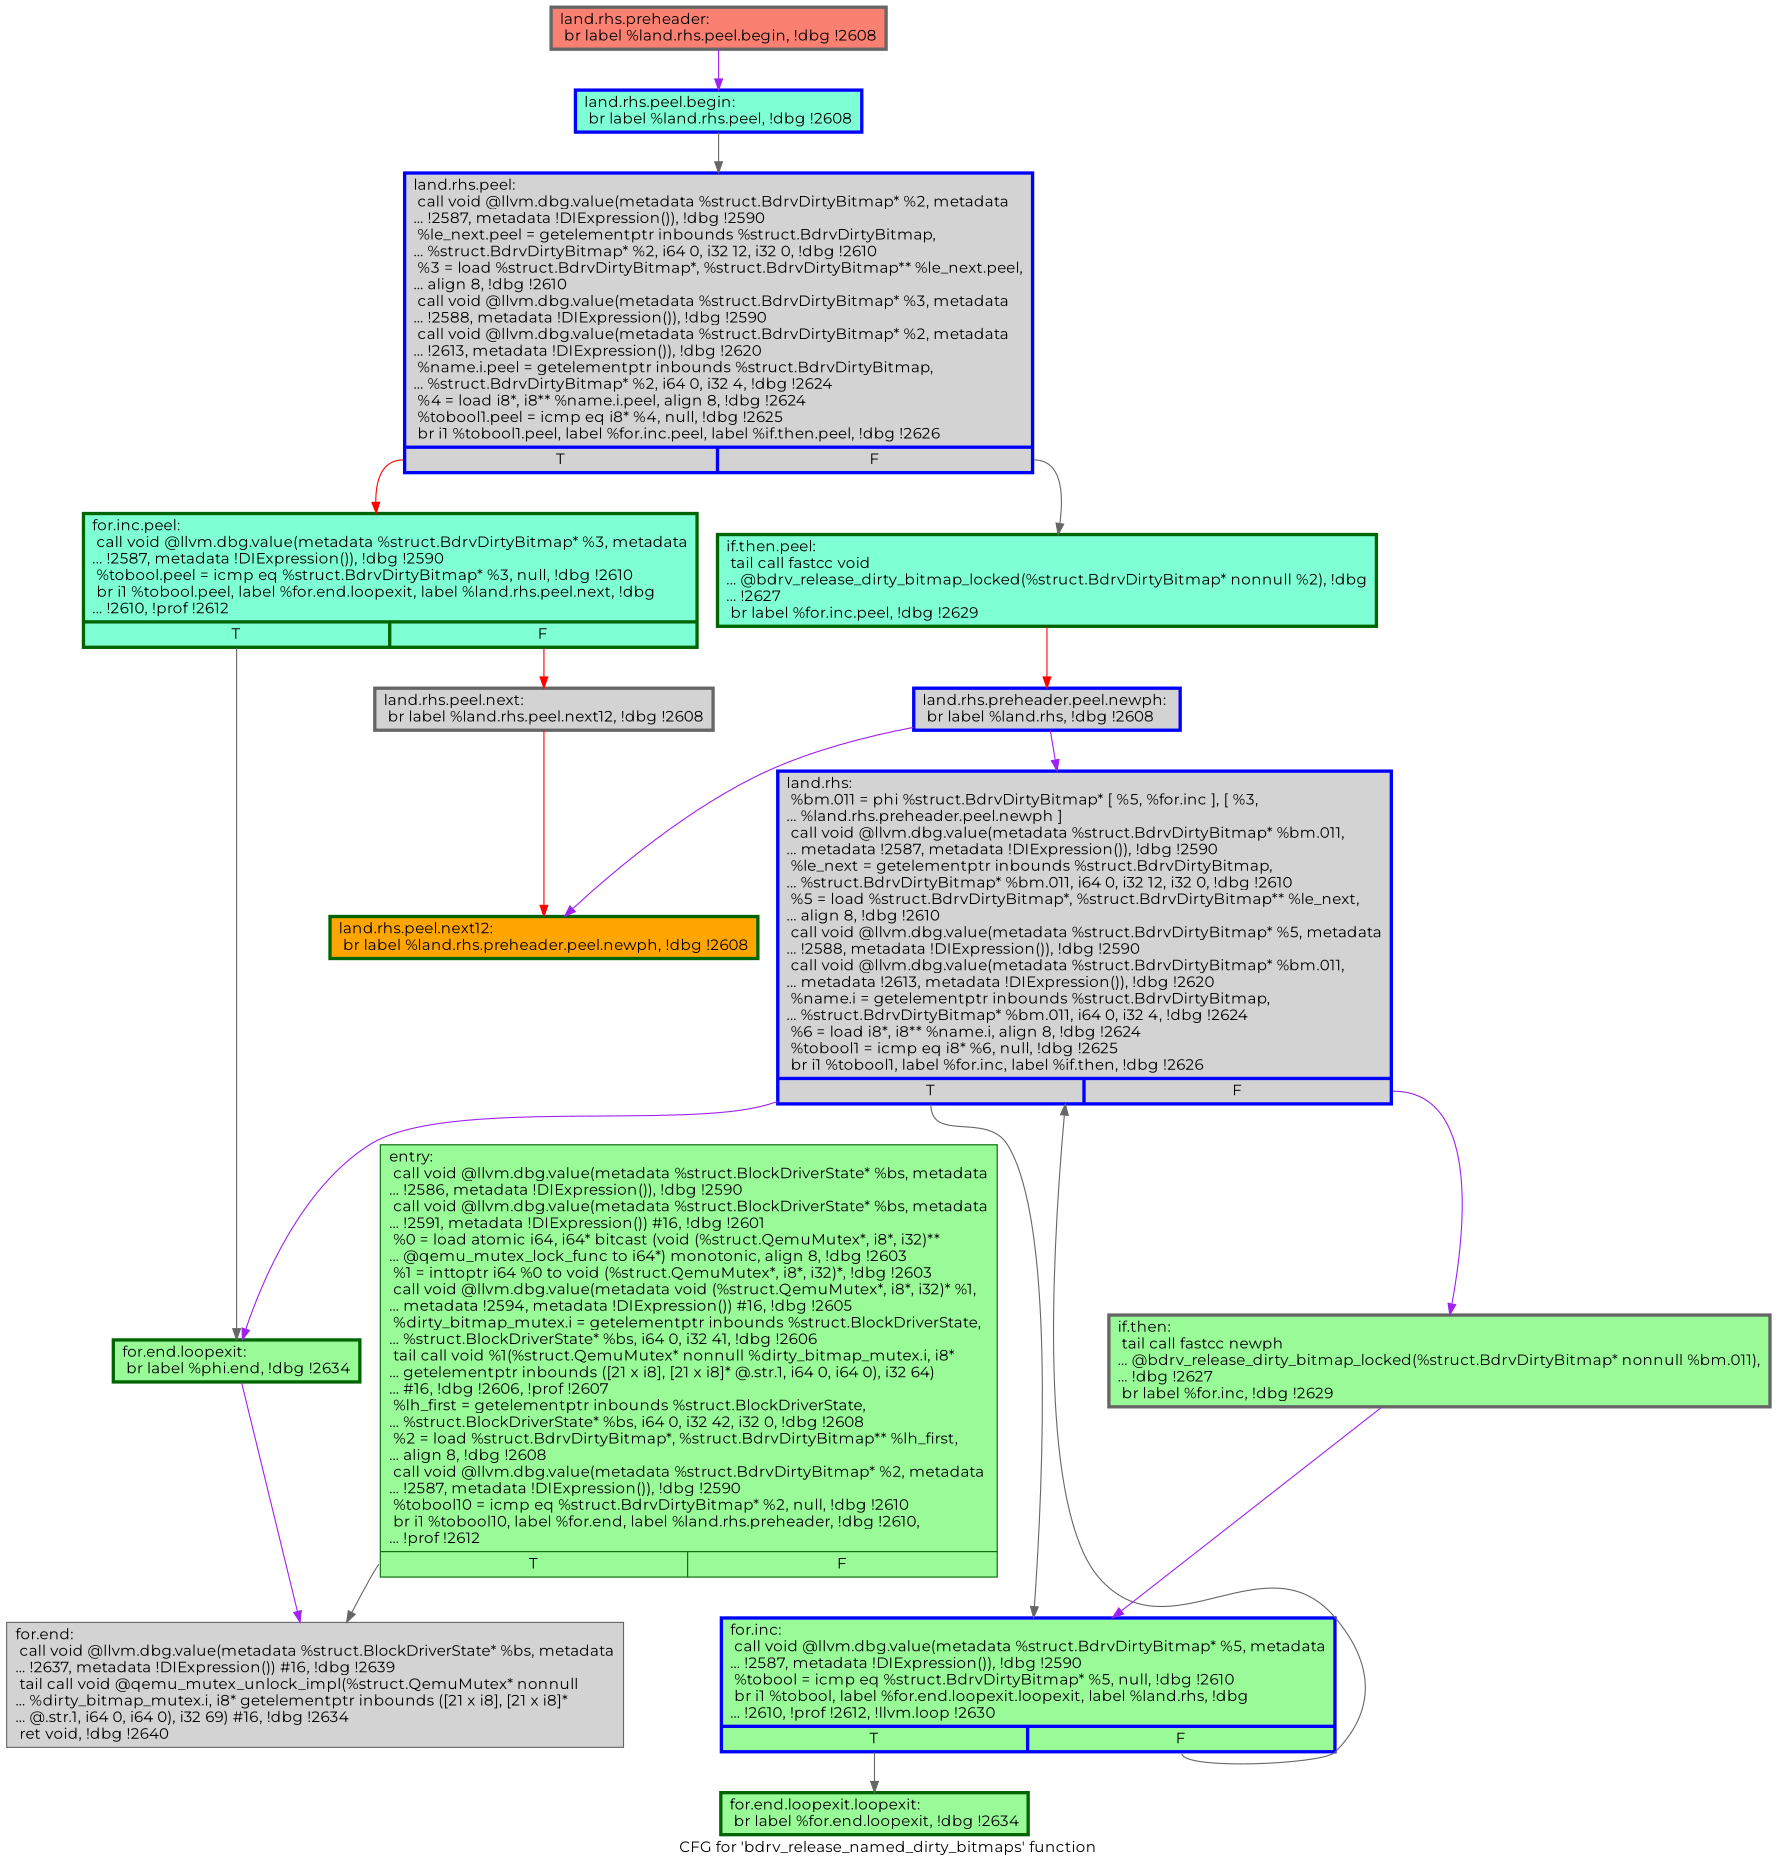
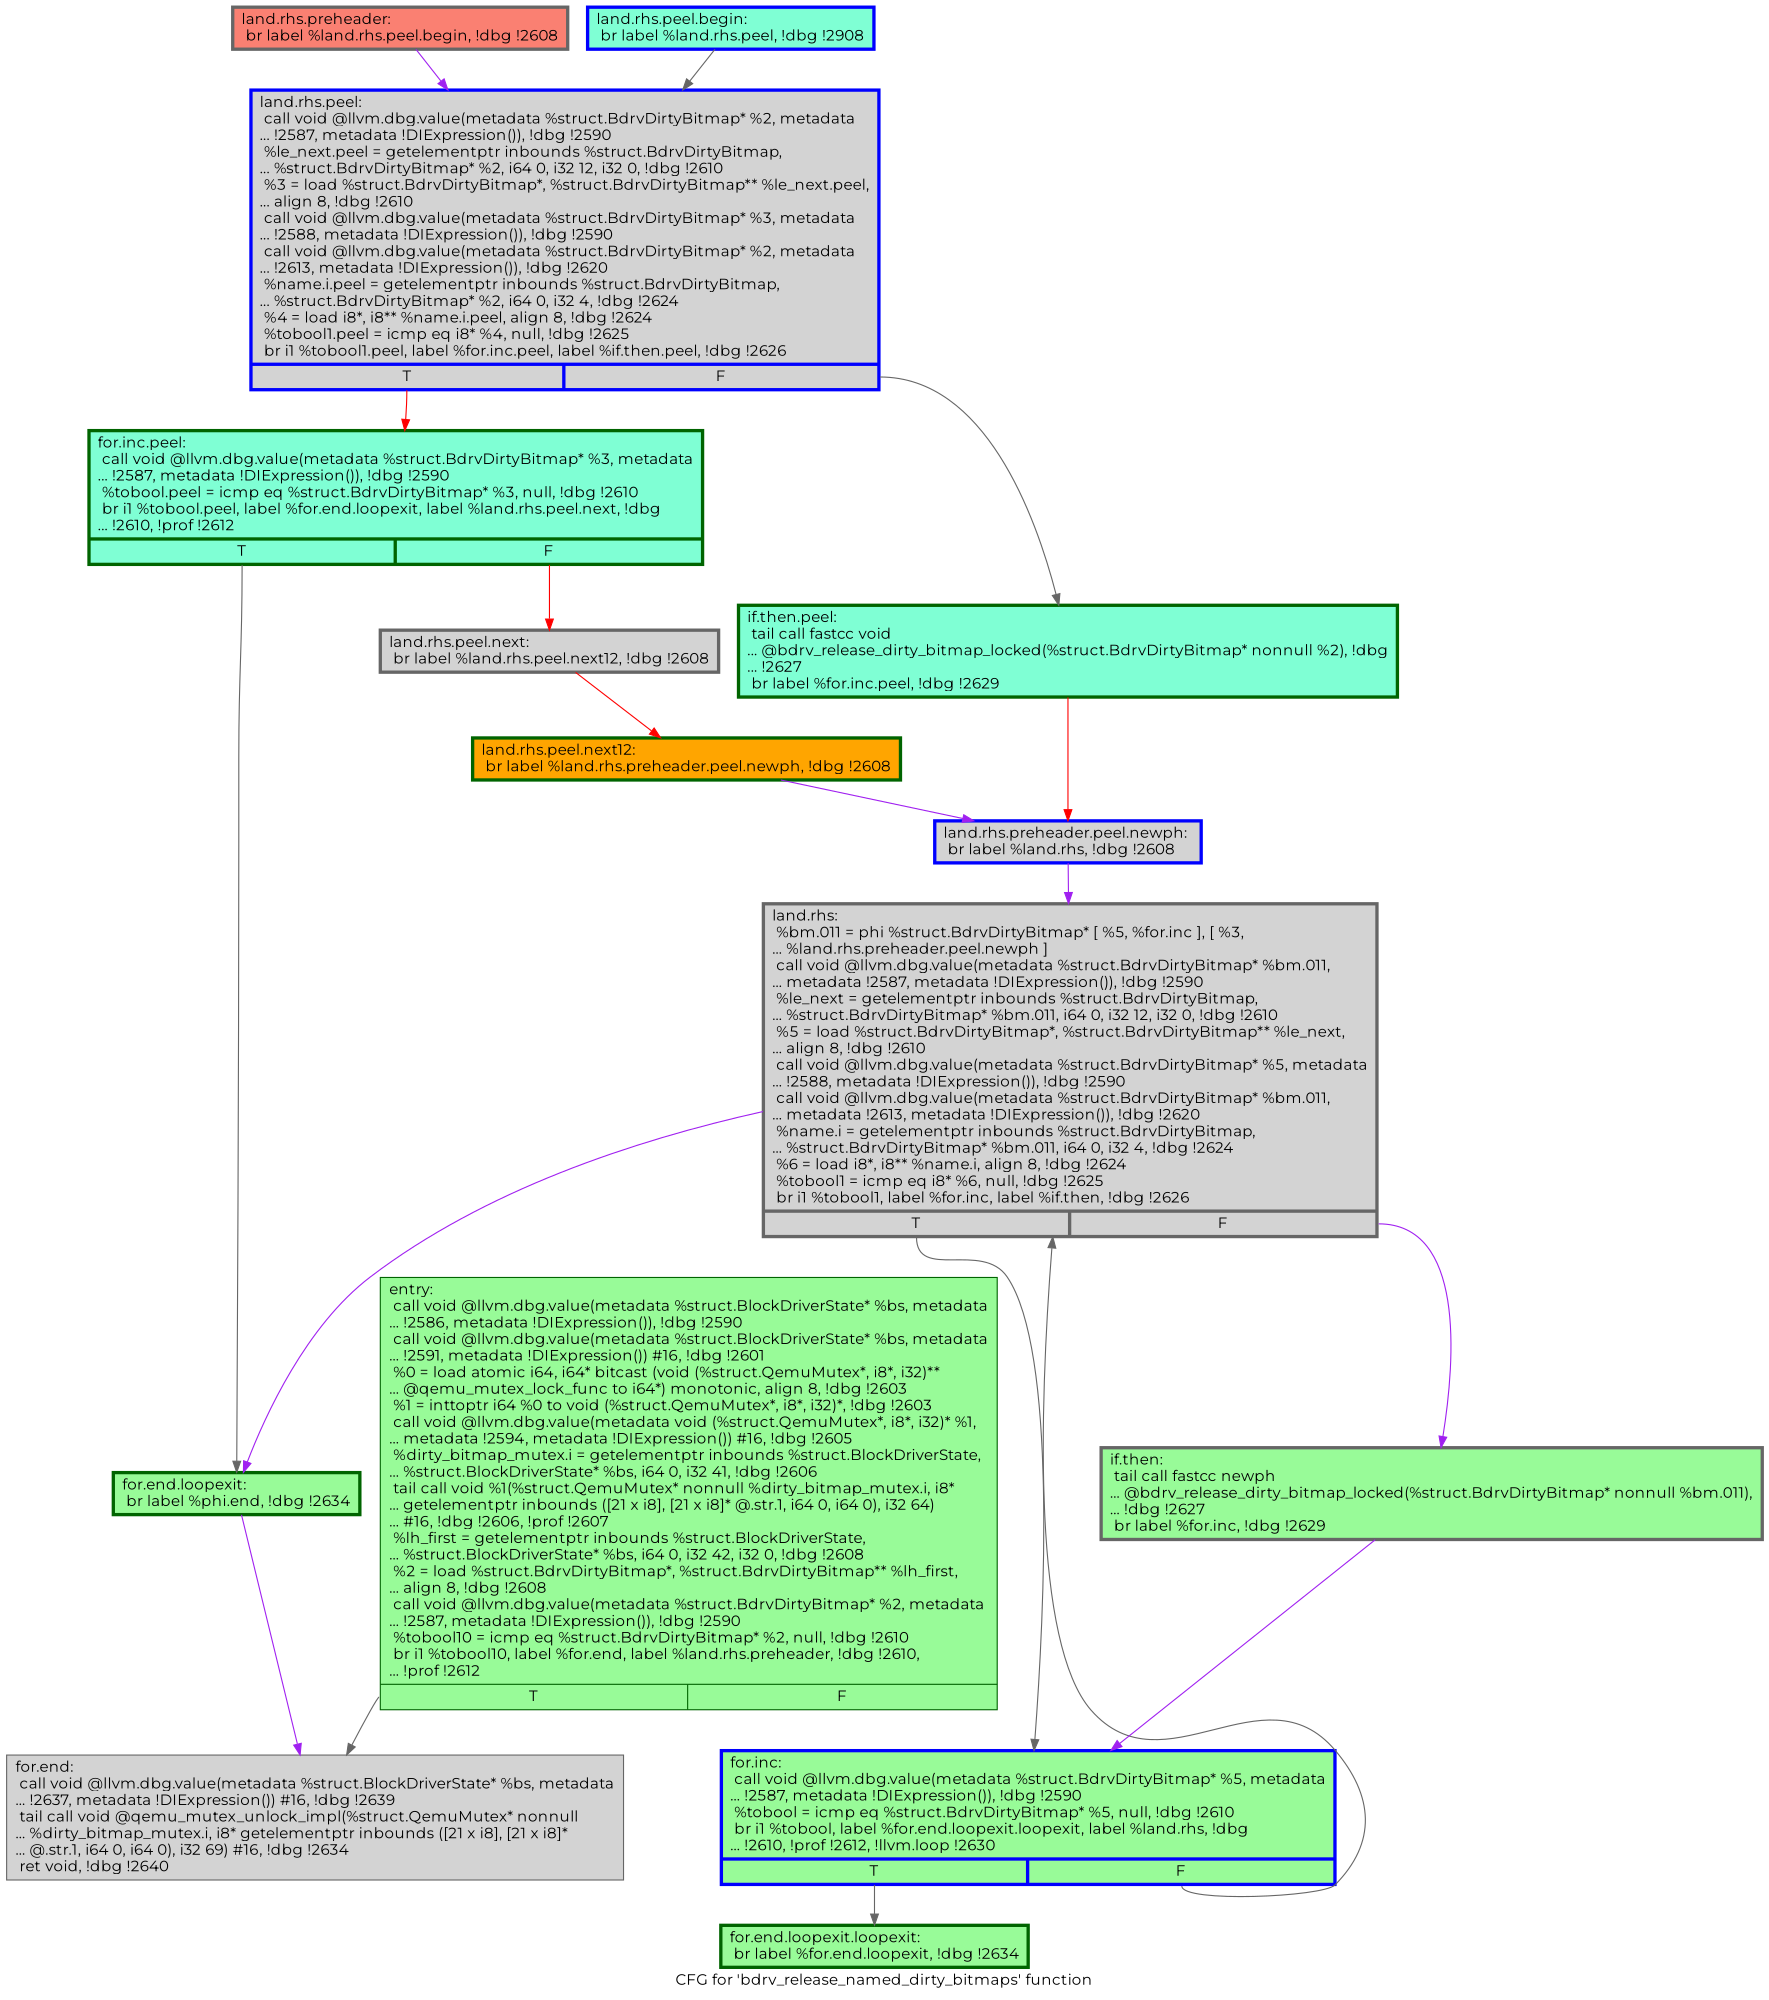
(719, 64) -> (428, 65)
(719, 119) -> (731, 36)
(729, 791) -> (872, 799)
(1085, 938) -> (1070, 1070)
